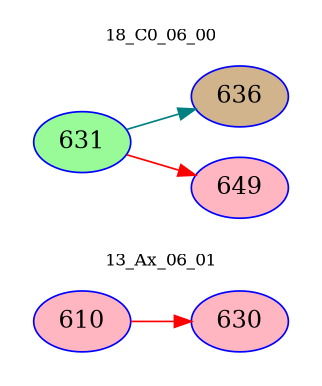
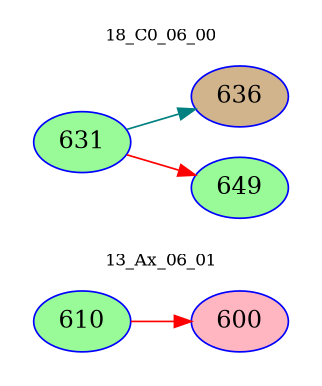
(240, 188) -> (240, 188)
(82, 321) -> (82, 321)
(240, 321) -> (240, 321)
